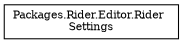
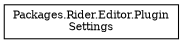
(91, 22) -> (91, 22)
